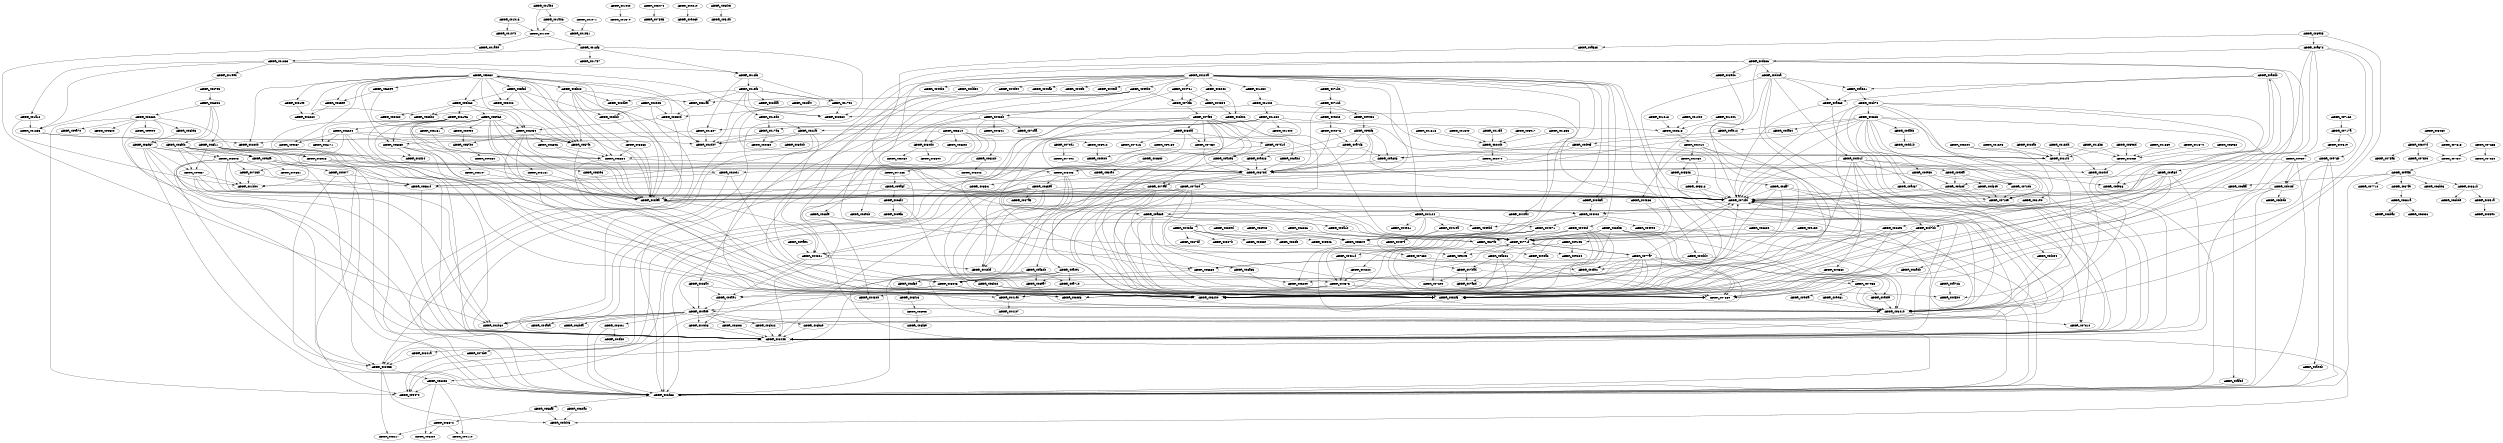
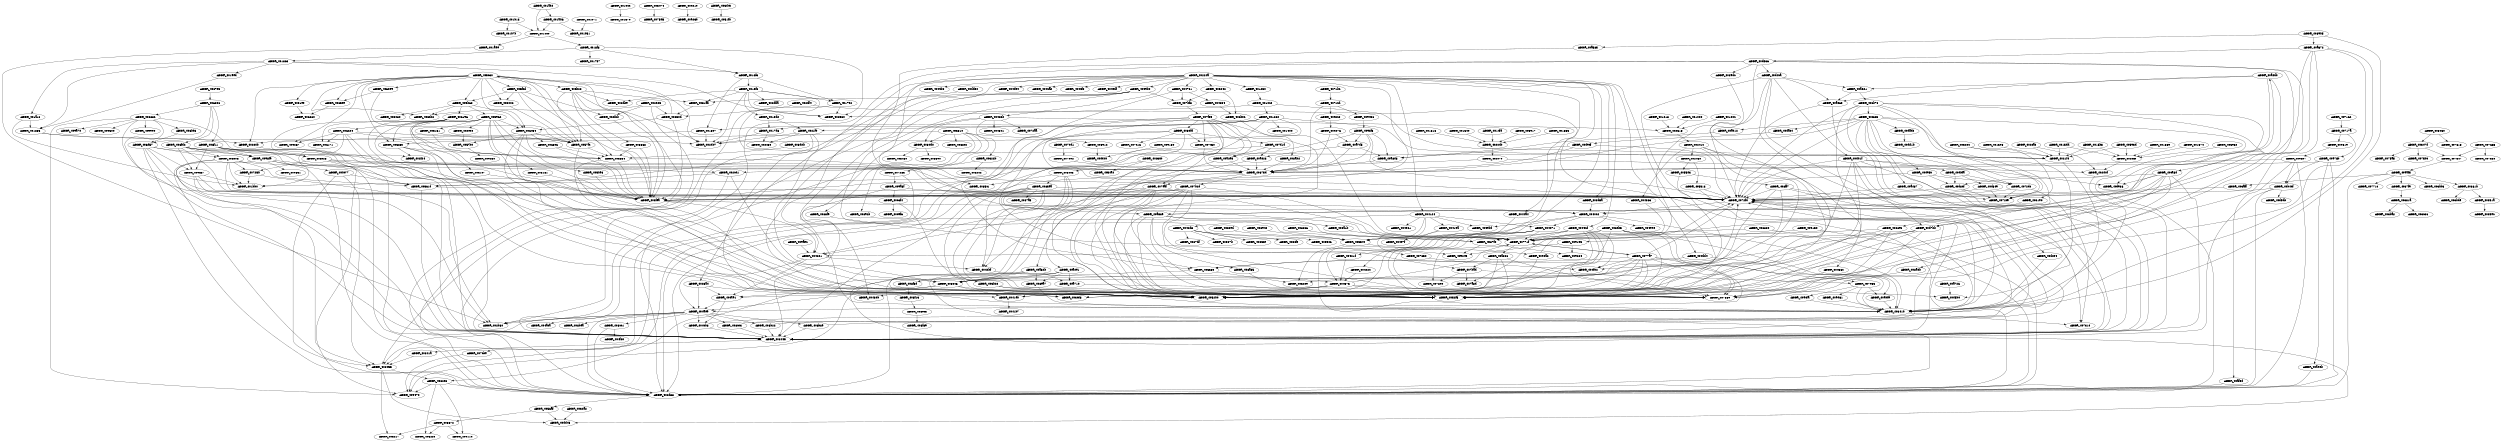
(766, 163) -> (801, 161)
